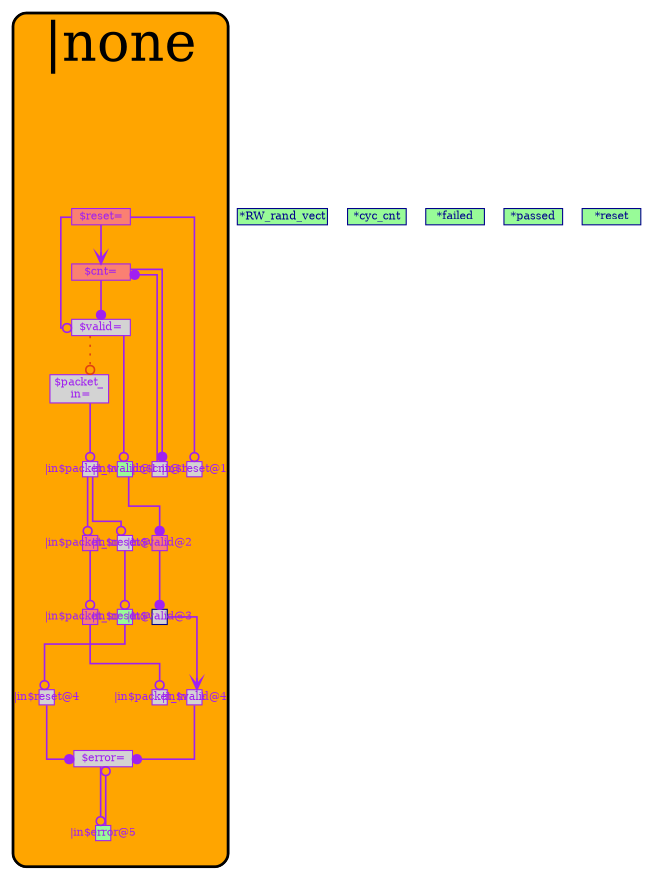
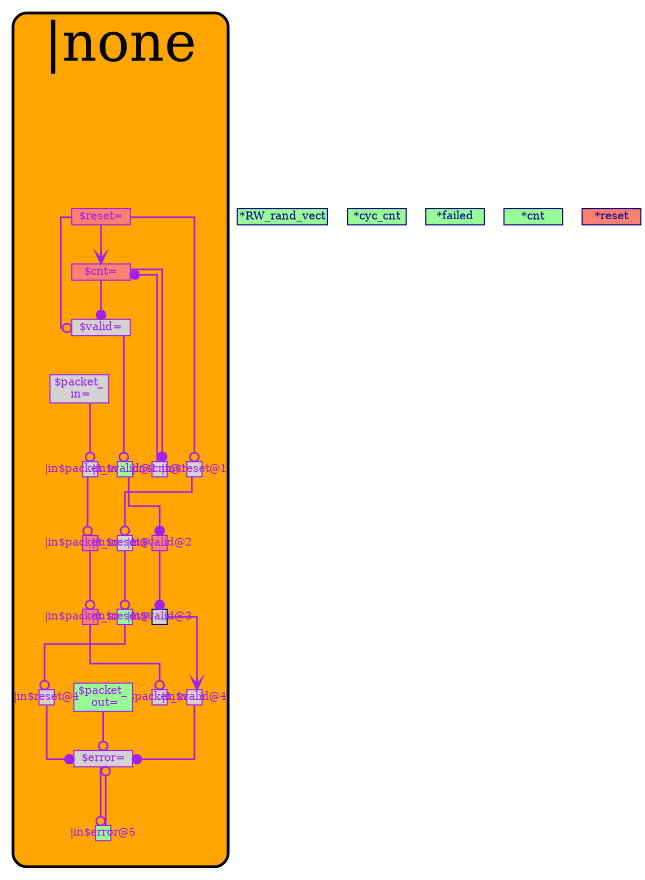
(533, 217) -> (533, 217)
(611, 217) -> (611, 217)
(90, 351) -> none
(95, 521) -> (149, 492)
none -> (103, 697)
